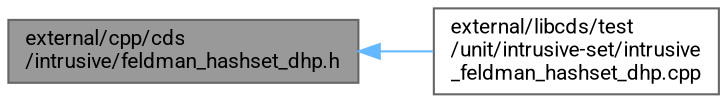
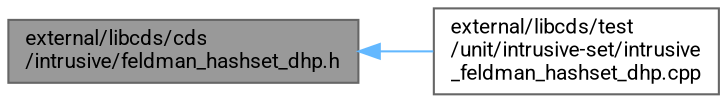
(183, 51) -> (183, 51)
